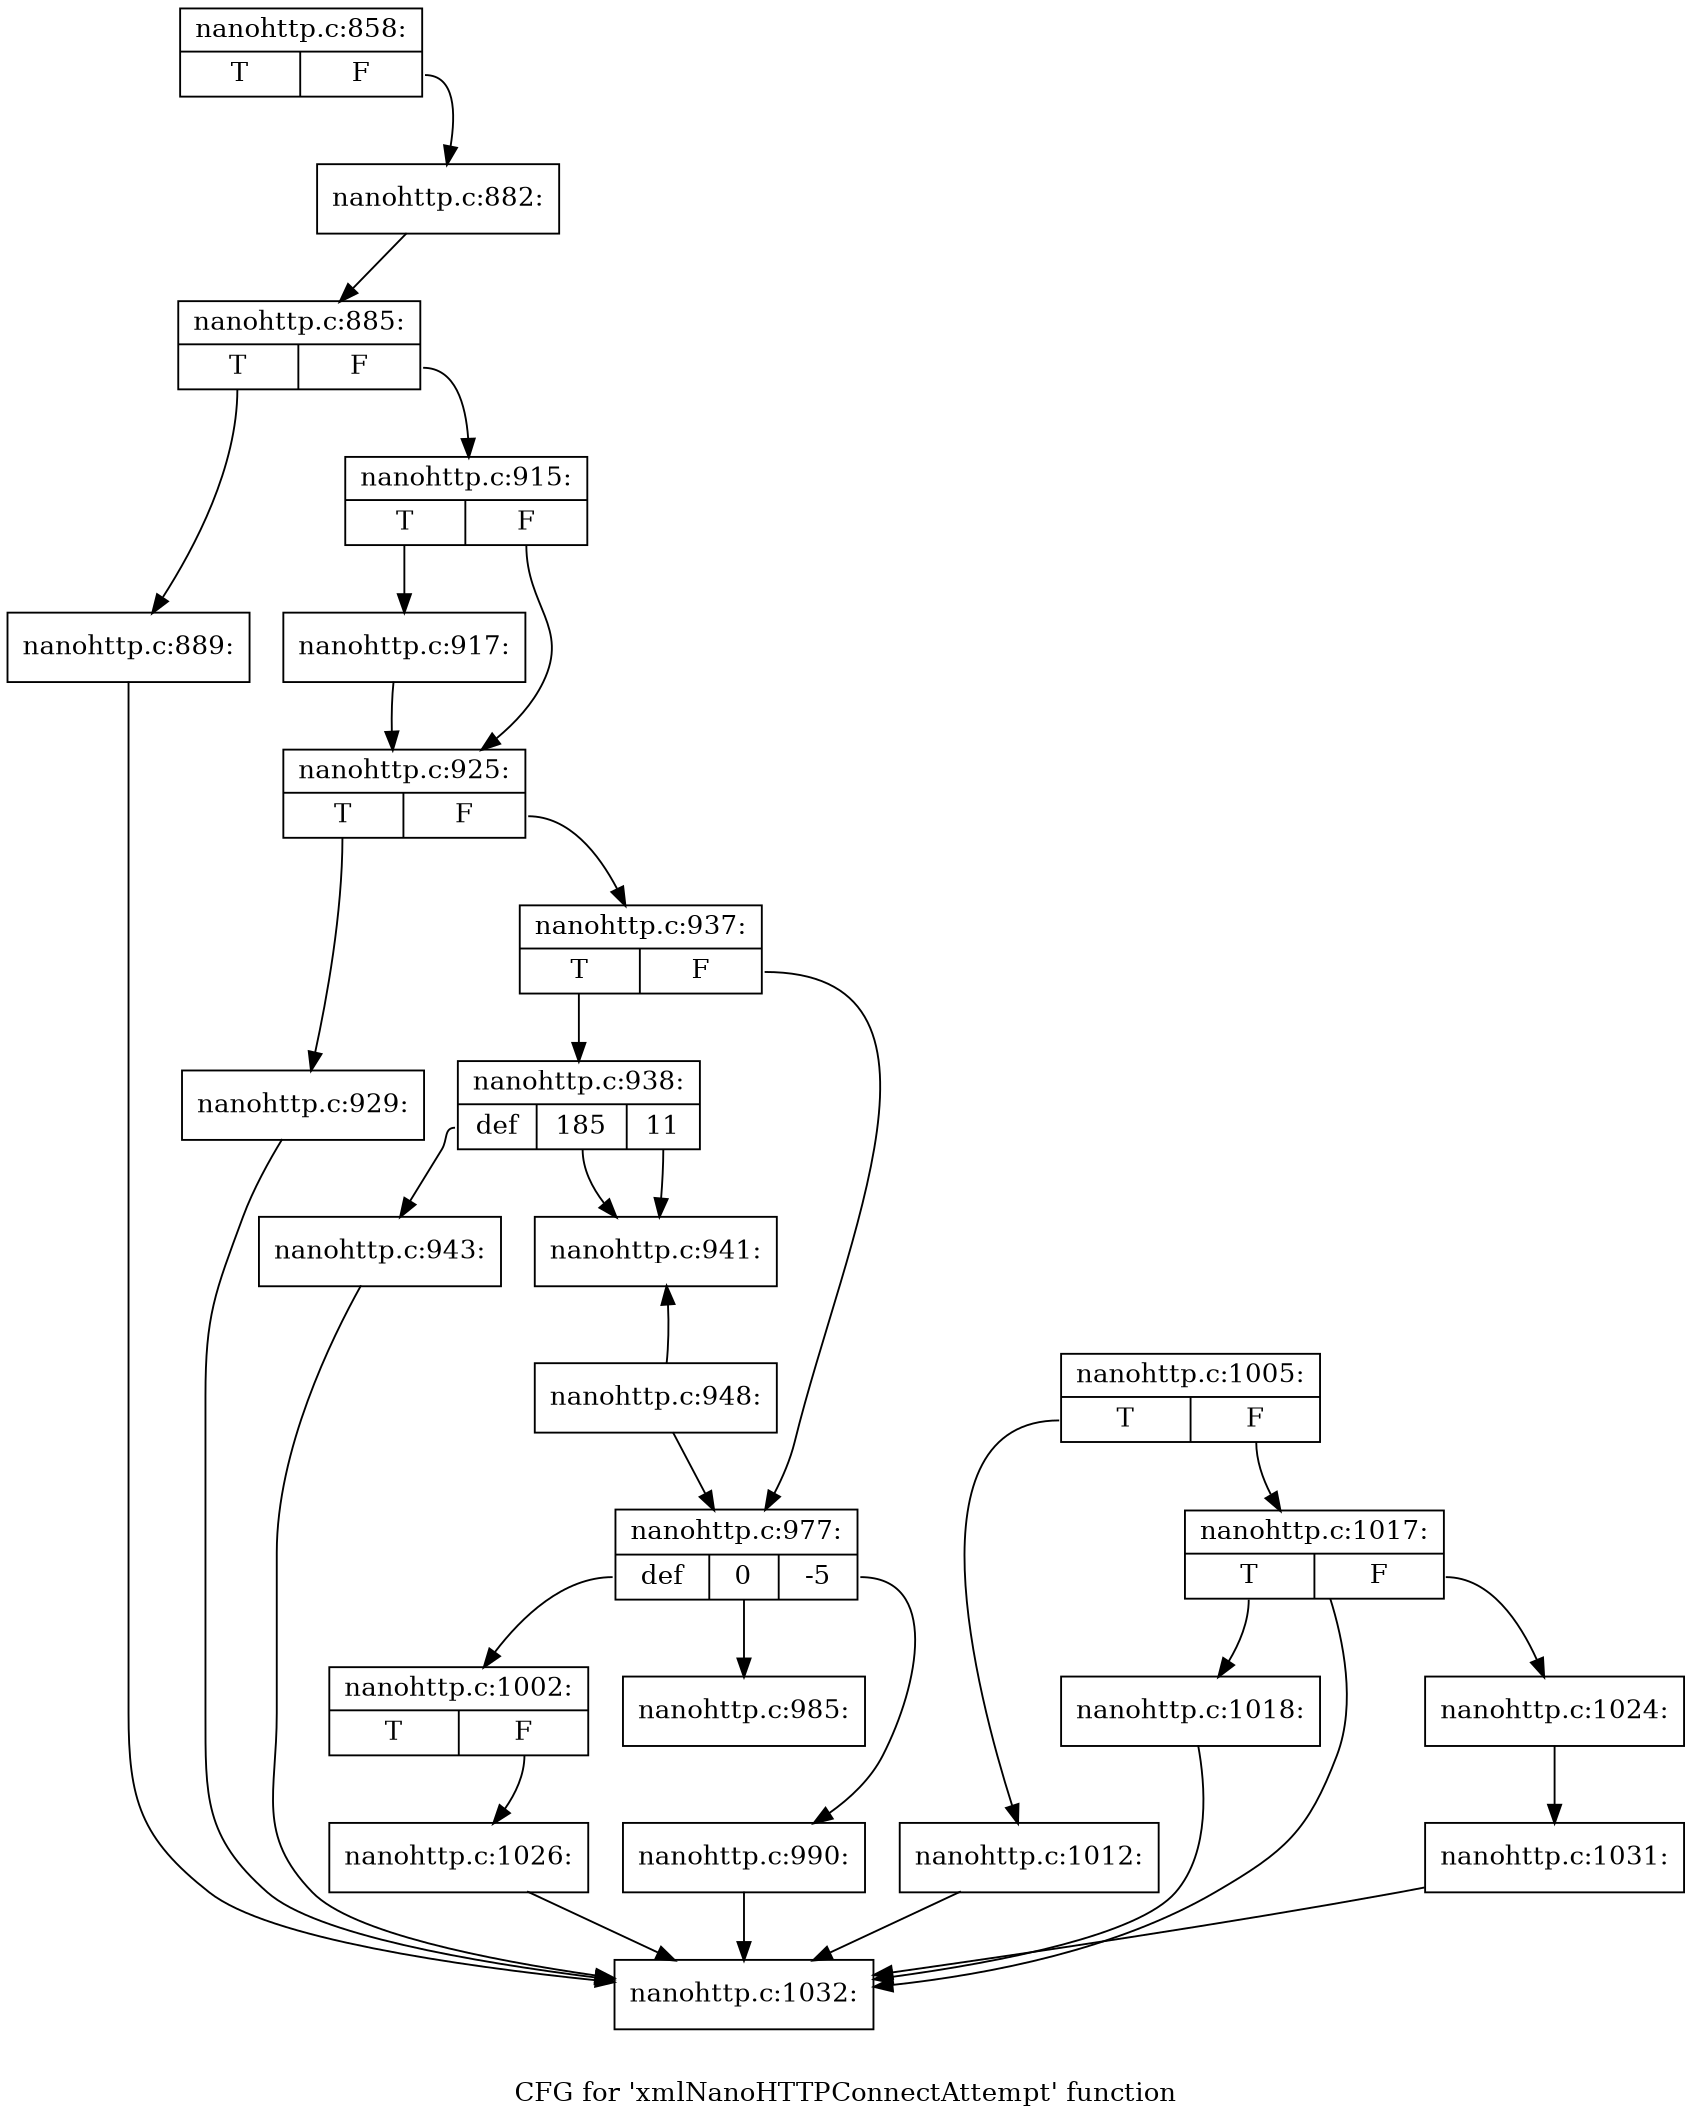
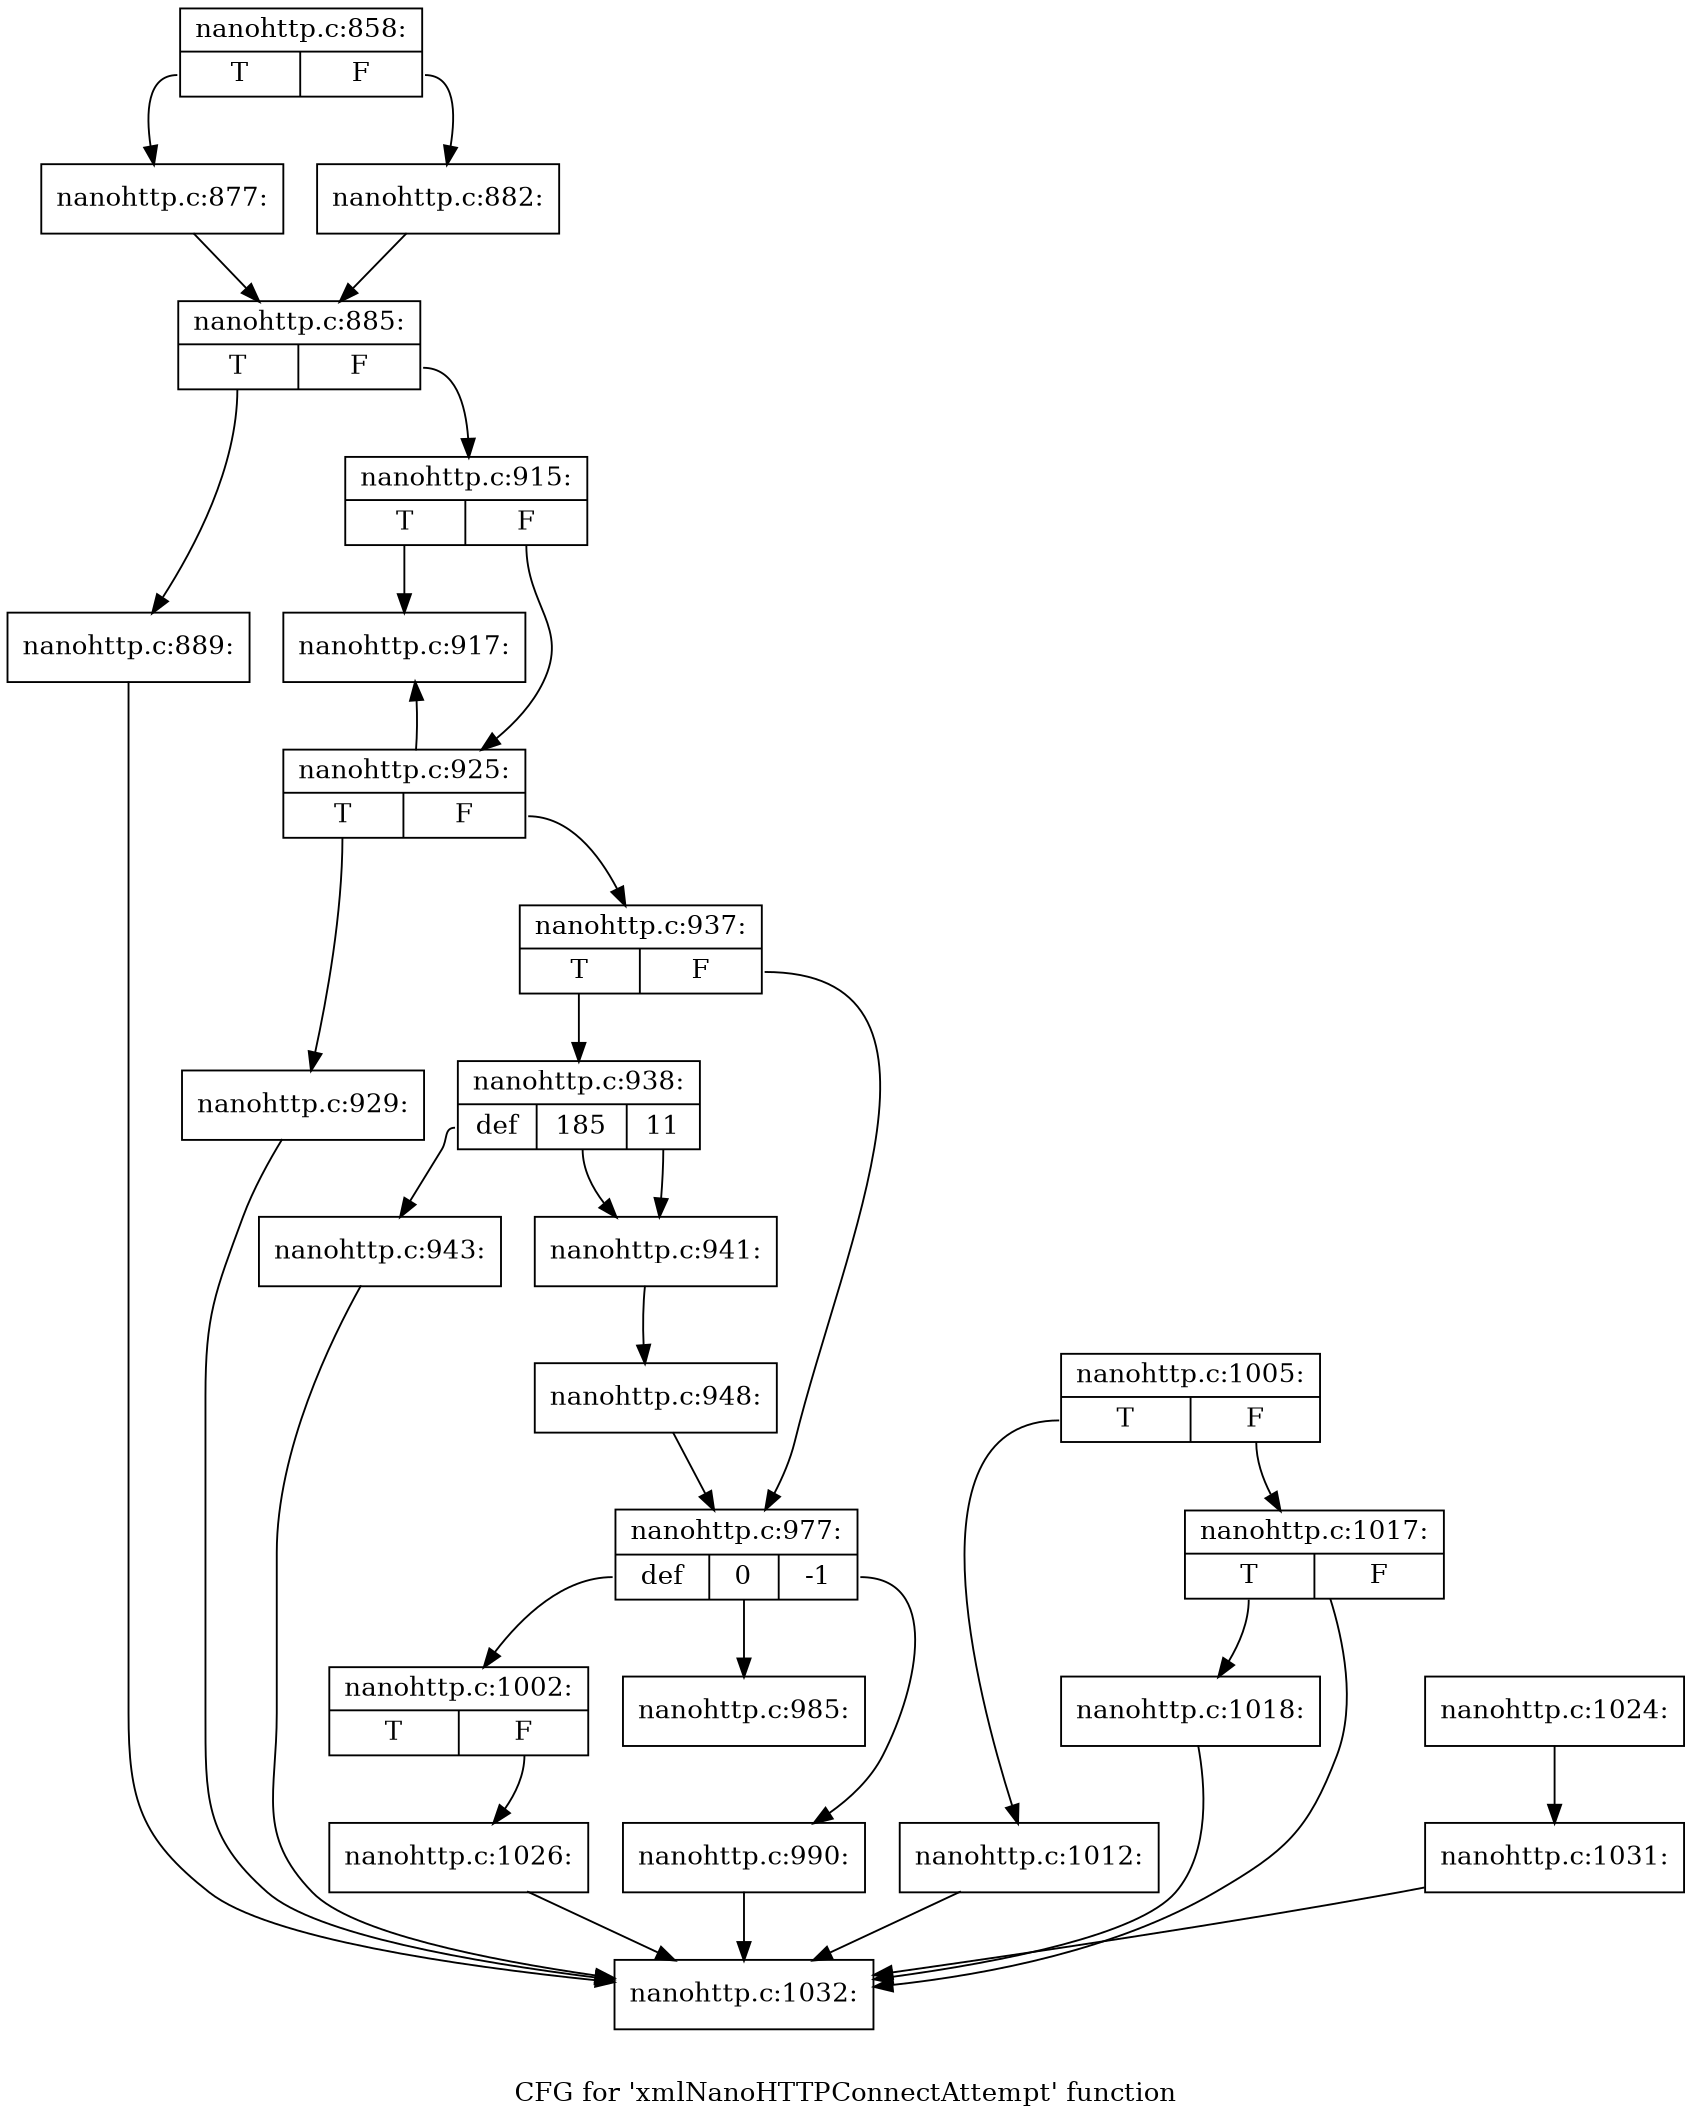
none -> (162, 199)
(392, 707) -> (417, 725)
(668, 1334) -> (643, 1315)
(818, 1576) -> (818, 1576)
(1502, 1605) -> none
